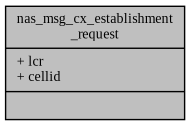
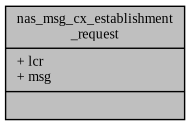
(39, 77) -> (34, 77)
